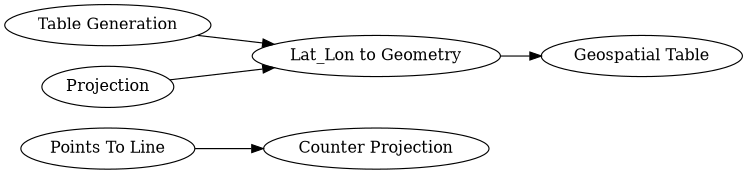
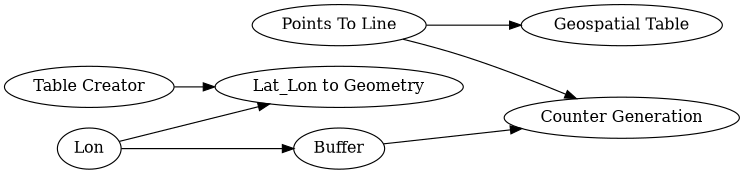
(108, 25) -> (89, 87)
(515, 56) -> (468, 25)
(108, 87) -> (89, 149)
none -> (339, 149)
(376, 149) -> (622, 118)
